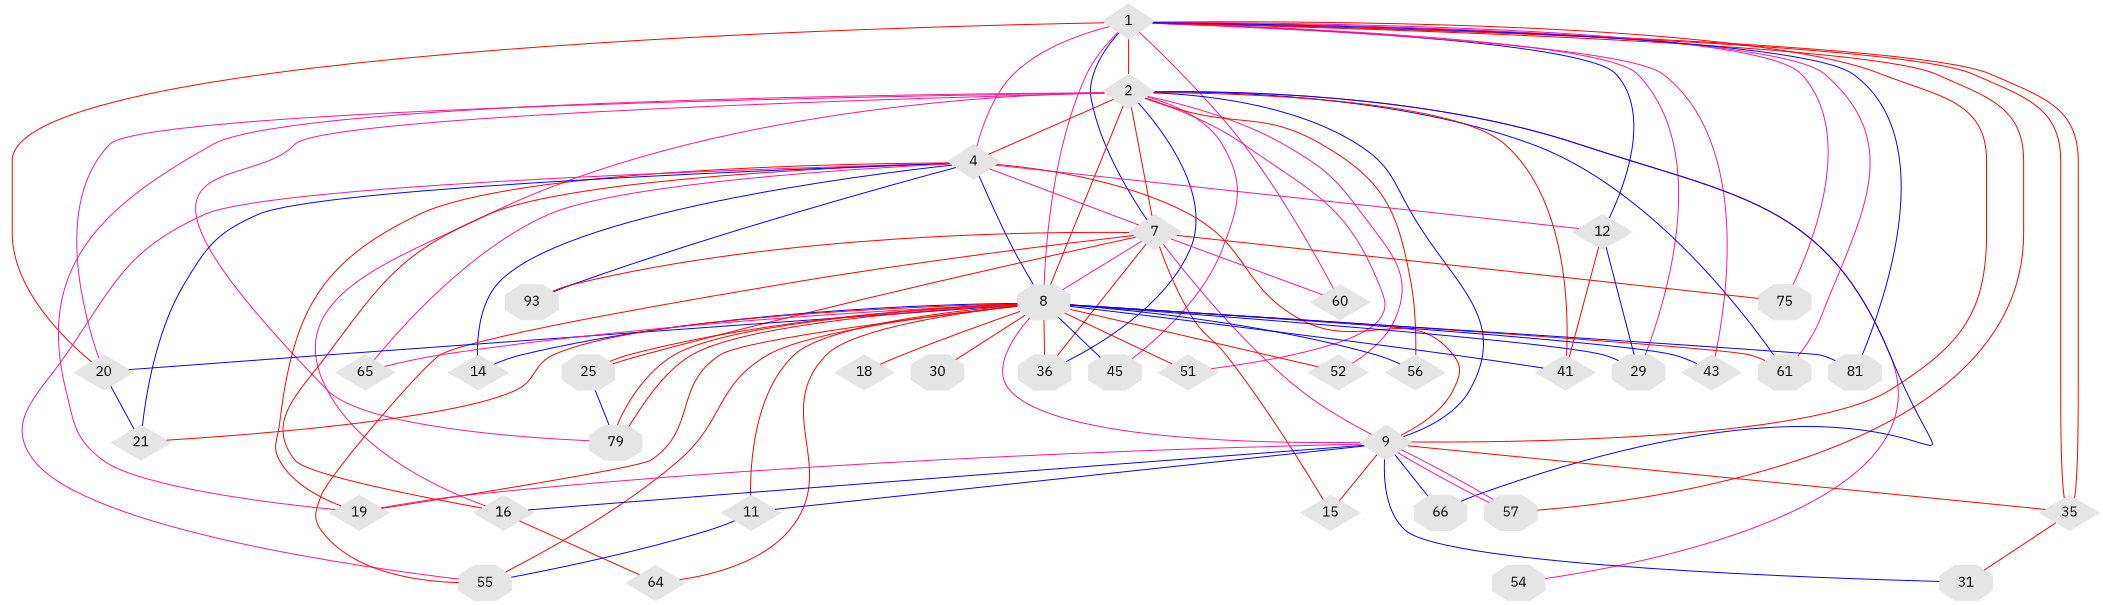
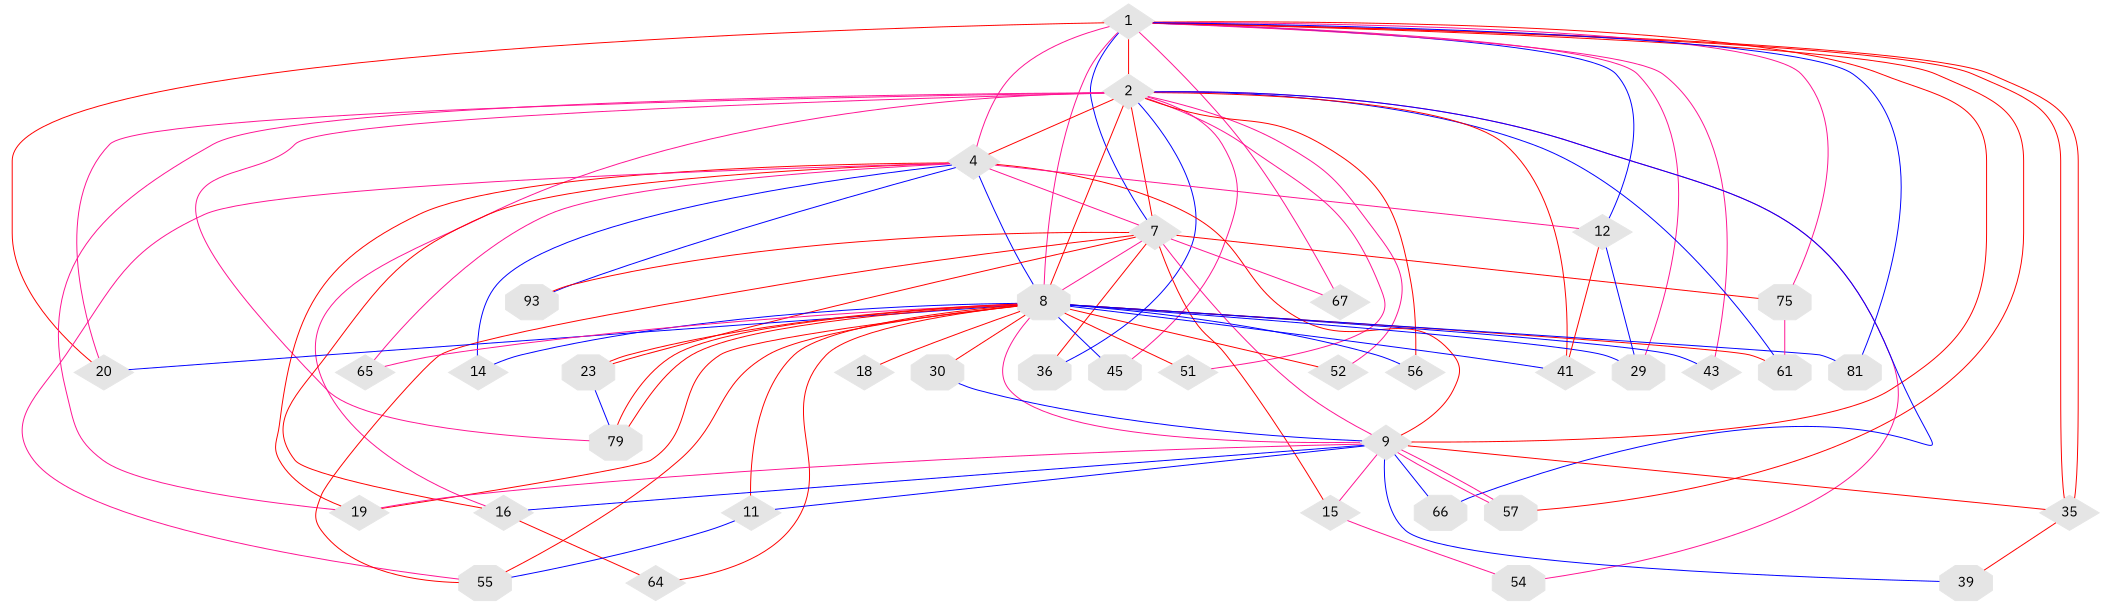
(1816, 71) -> (1785, 337)
(1400, 192) -> (1159, 424)
(1340, 302) -> (1340, 302)
(1044, 337) -> none
(588, 372) -> (588, 372)
(141, 443) -> none
(1358, 478) -> (1358, 478)
none -> (1421, 548)
(1966, 583) -> (1966, 583)
